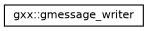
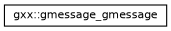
(74, 16) -> (86, 16)
